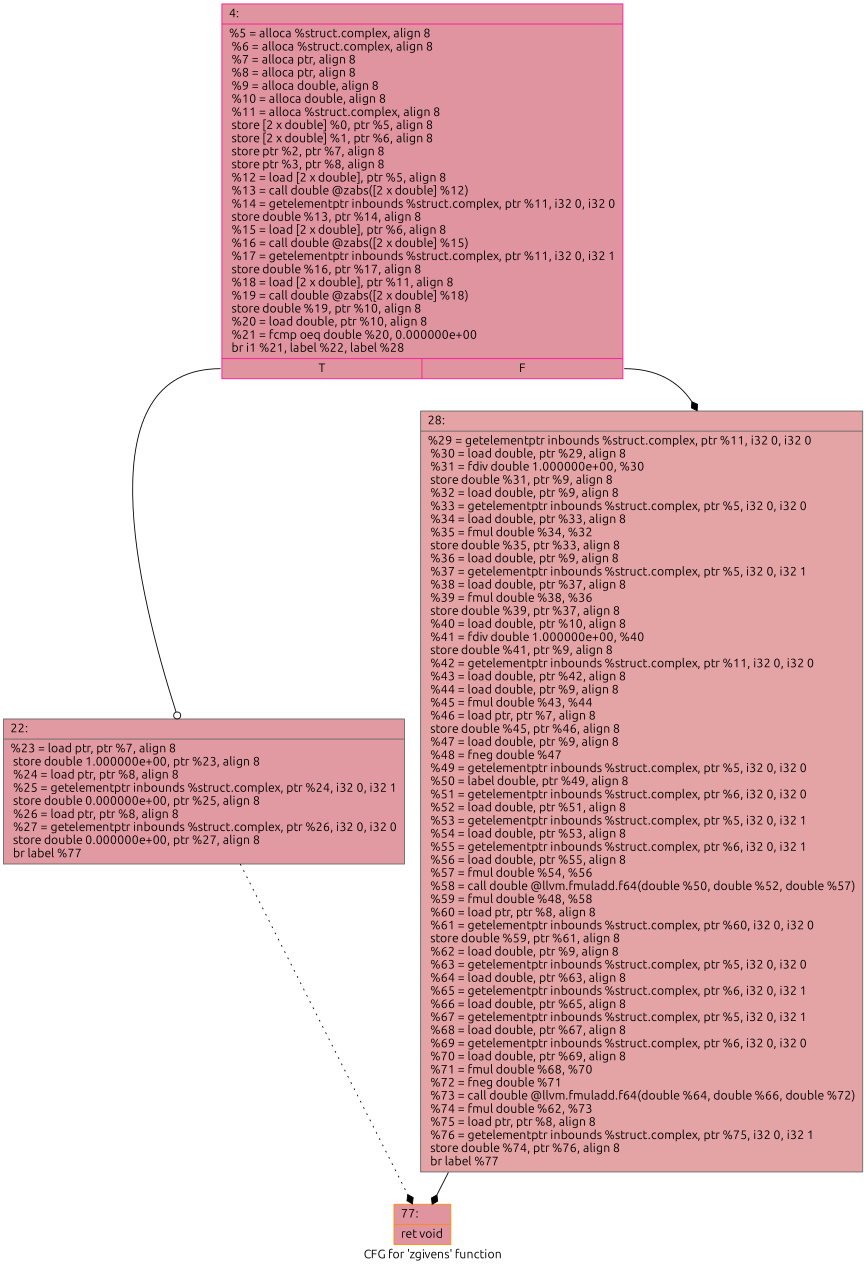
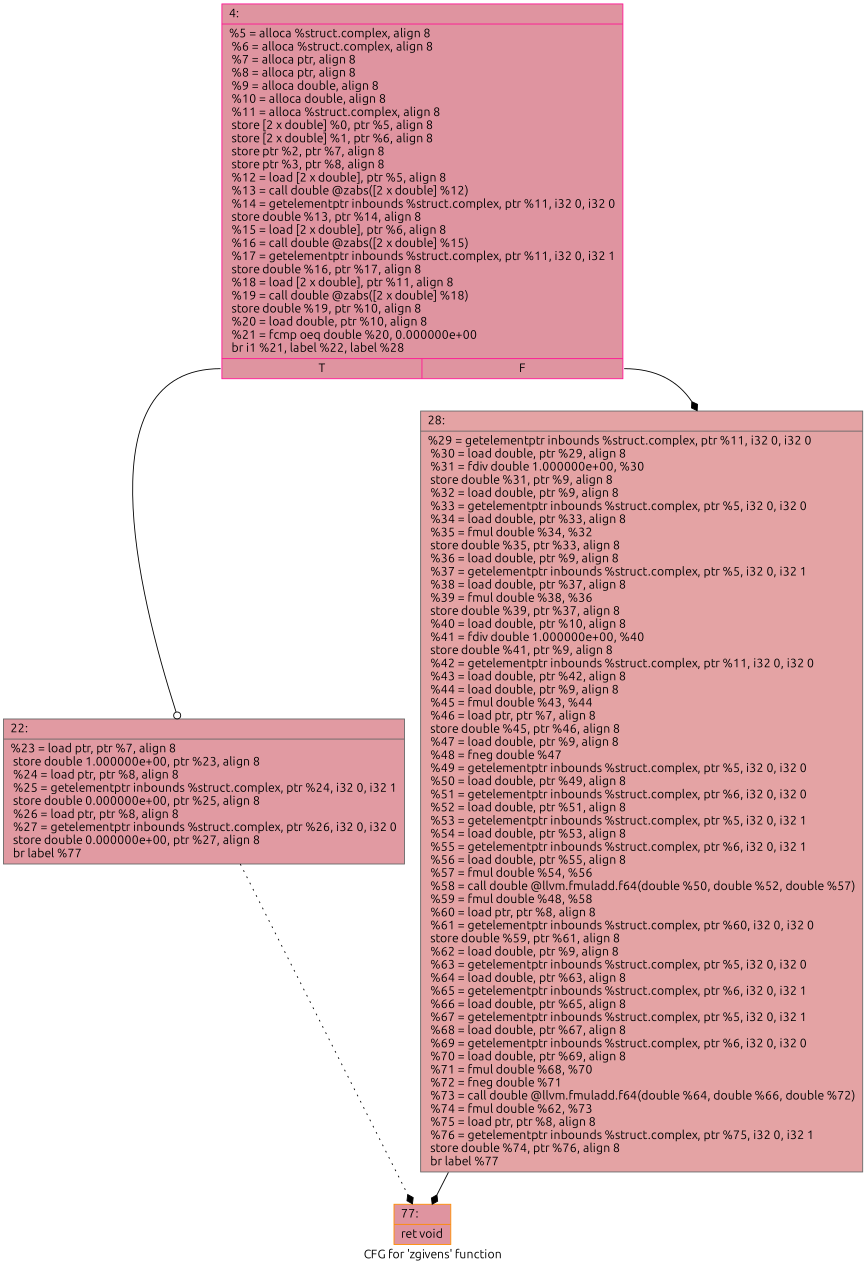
(529, 781) -> (527, 781)
